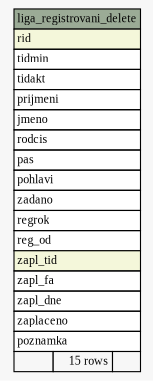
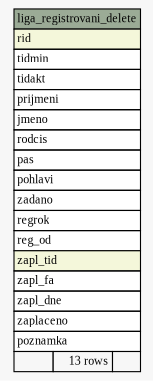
(89, 361) -> (89, 361)
